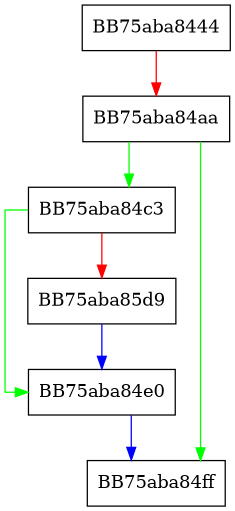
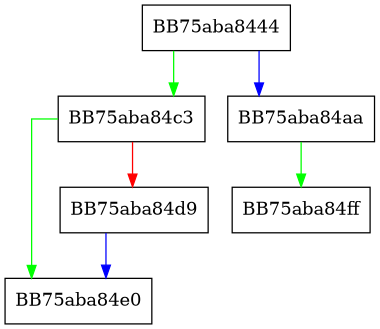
(156, 67) -> (259, 67)
(129, 158) -> (174, 67)
(102, 301) -> (134, 210)
(131, 431) -> none
